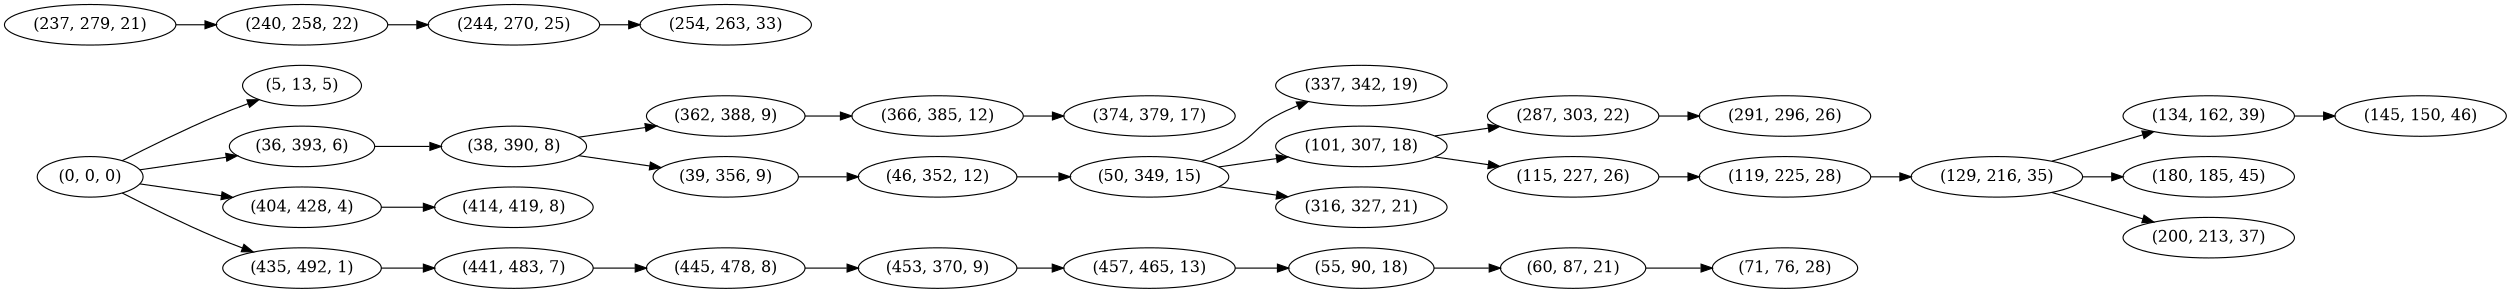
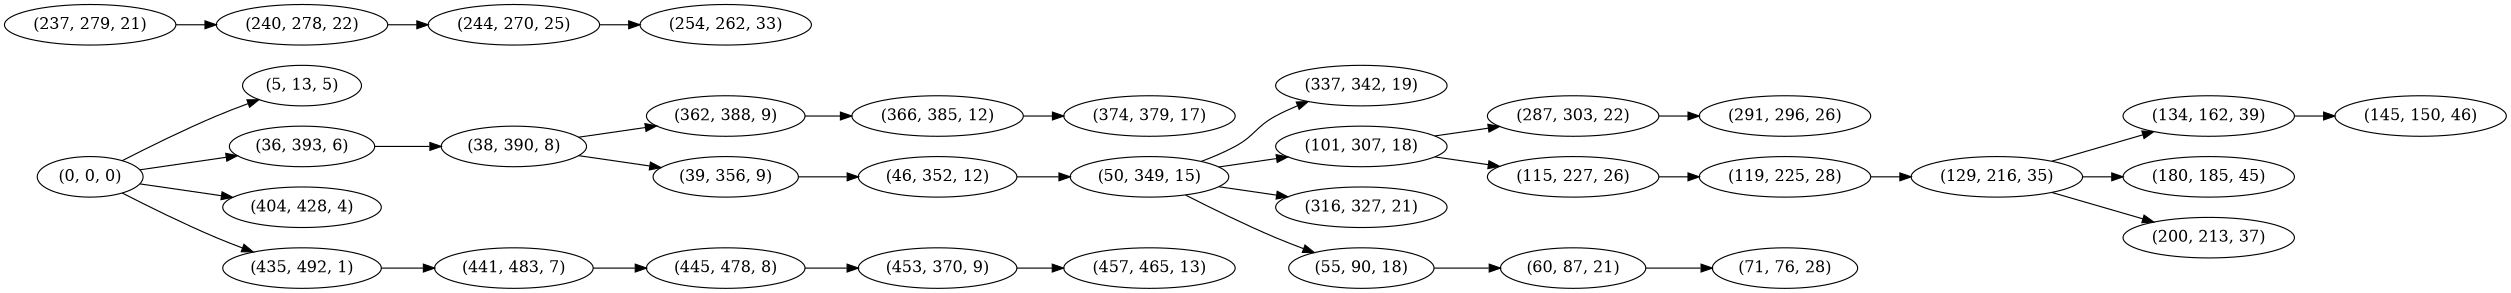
(302, 25) -> (302, 25)
(726, 25) -> (726, 25)
(514, 207) -> none
(1256, 268) -> (1244, 224)
